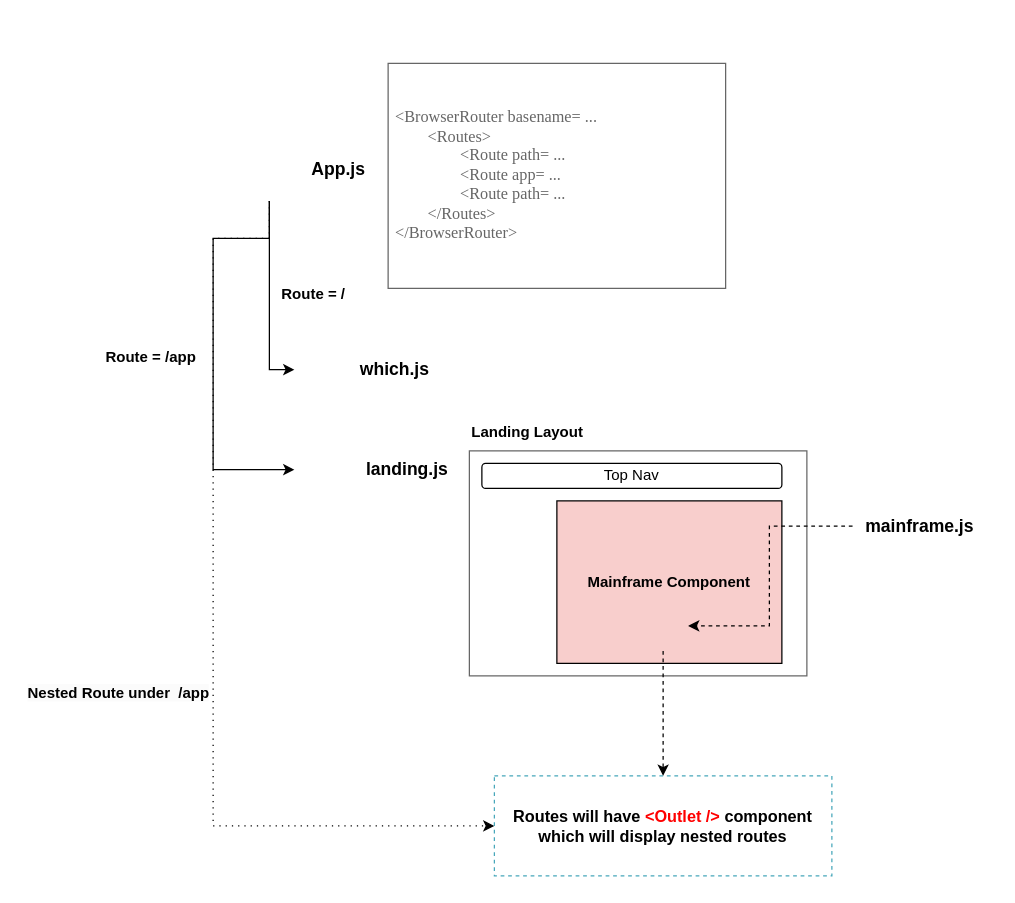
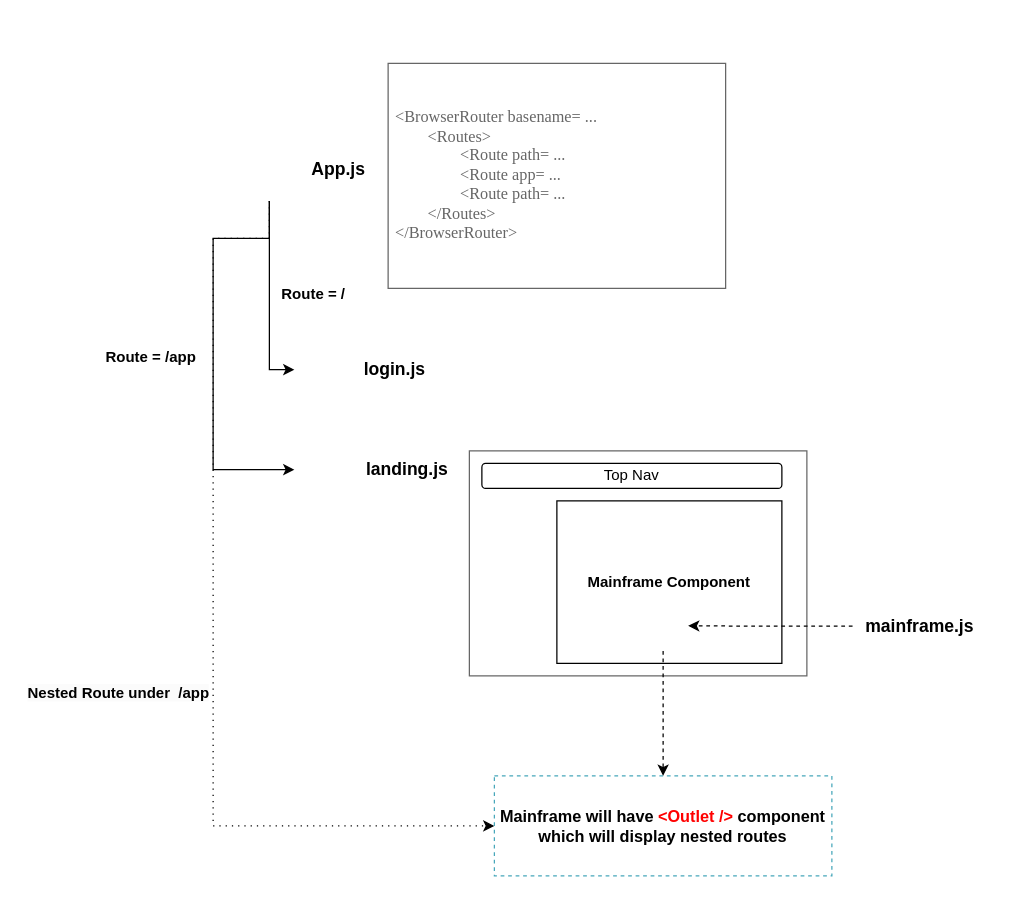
(395, 369) -> (395, 369)
(638, 432) -> none
(919, 526) -> (919, 626)
(669, 582) -> (669, 582)
(663, 826) -> (663, 826)
